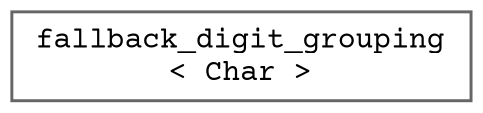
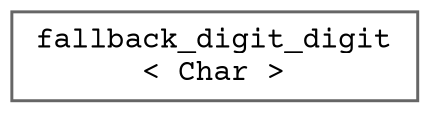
(241, 56) -> (215, 56)
